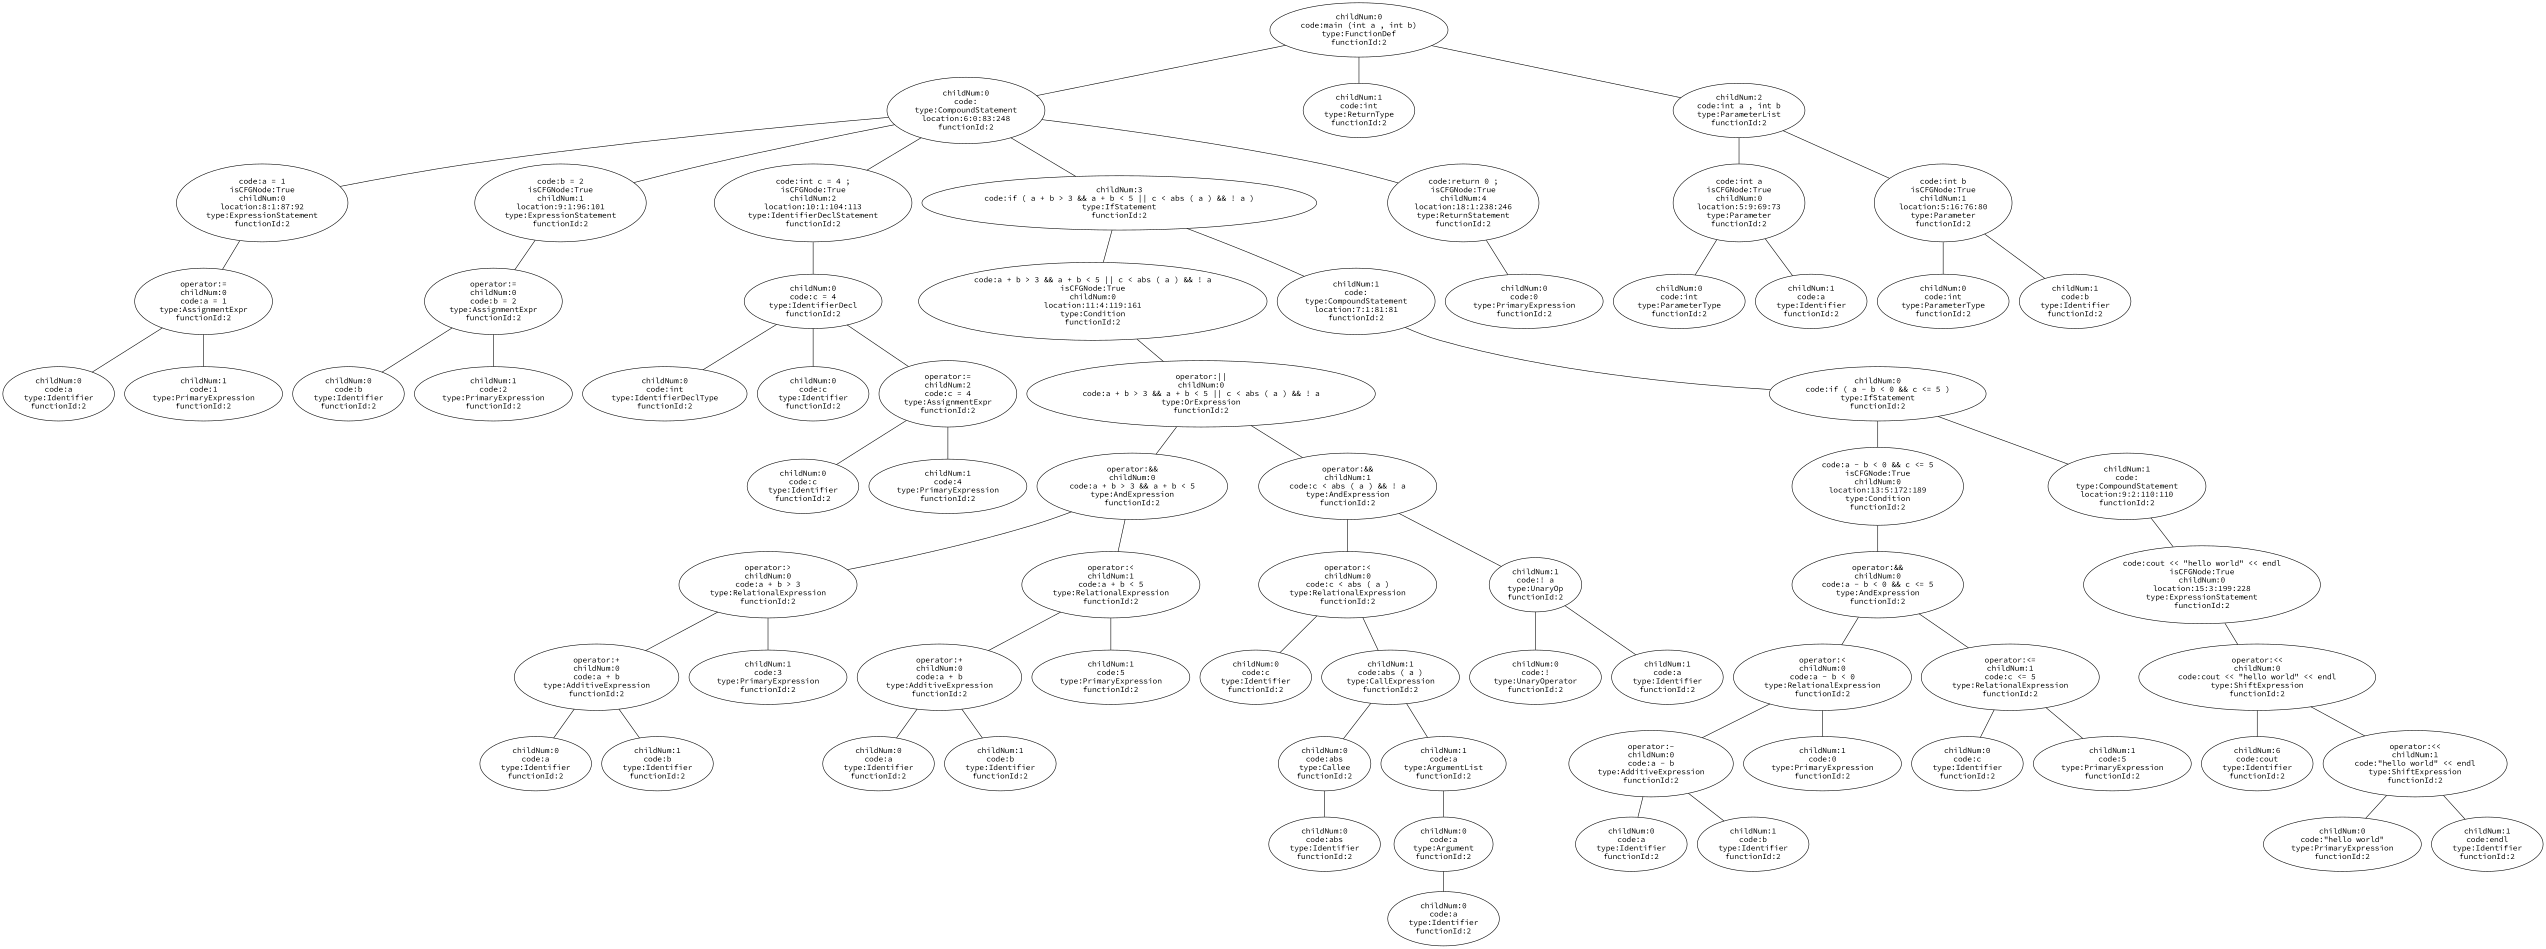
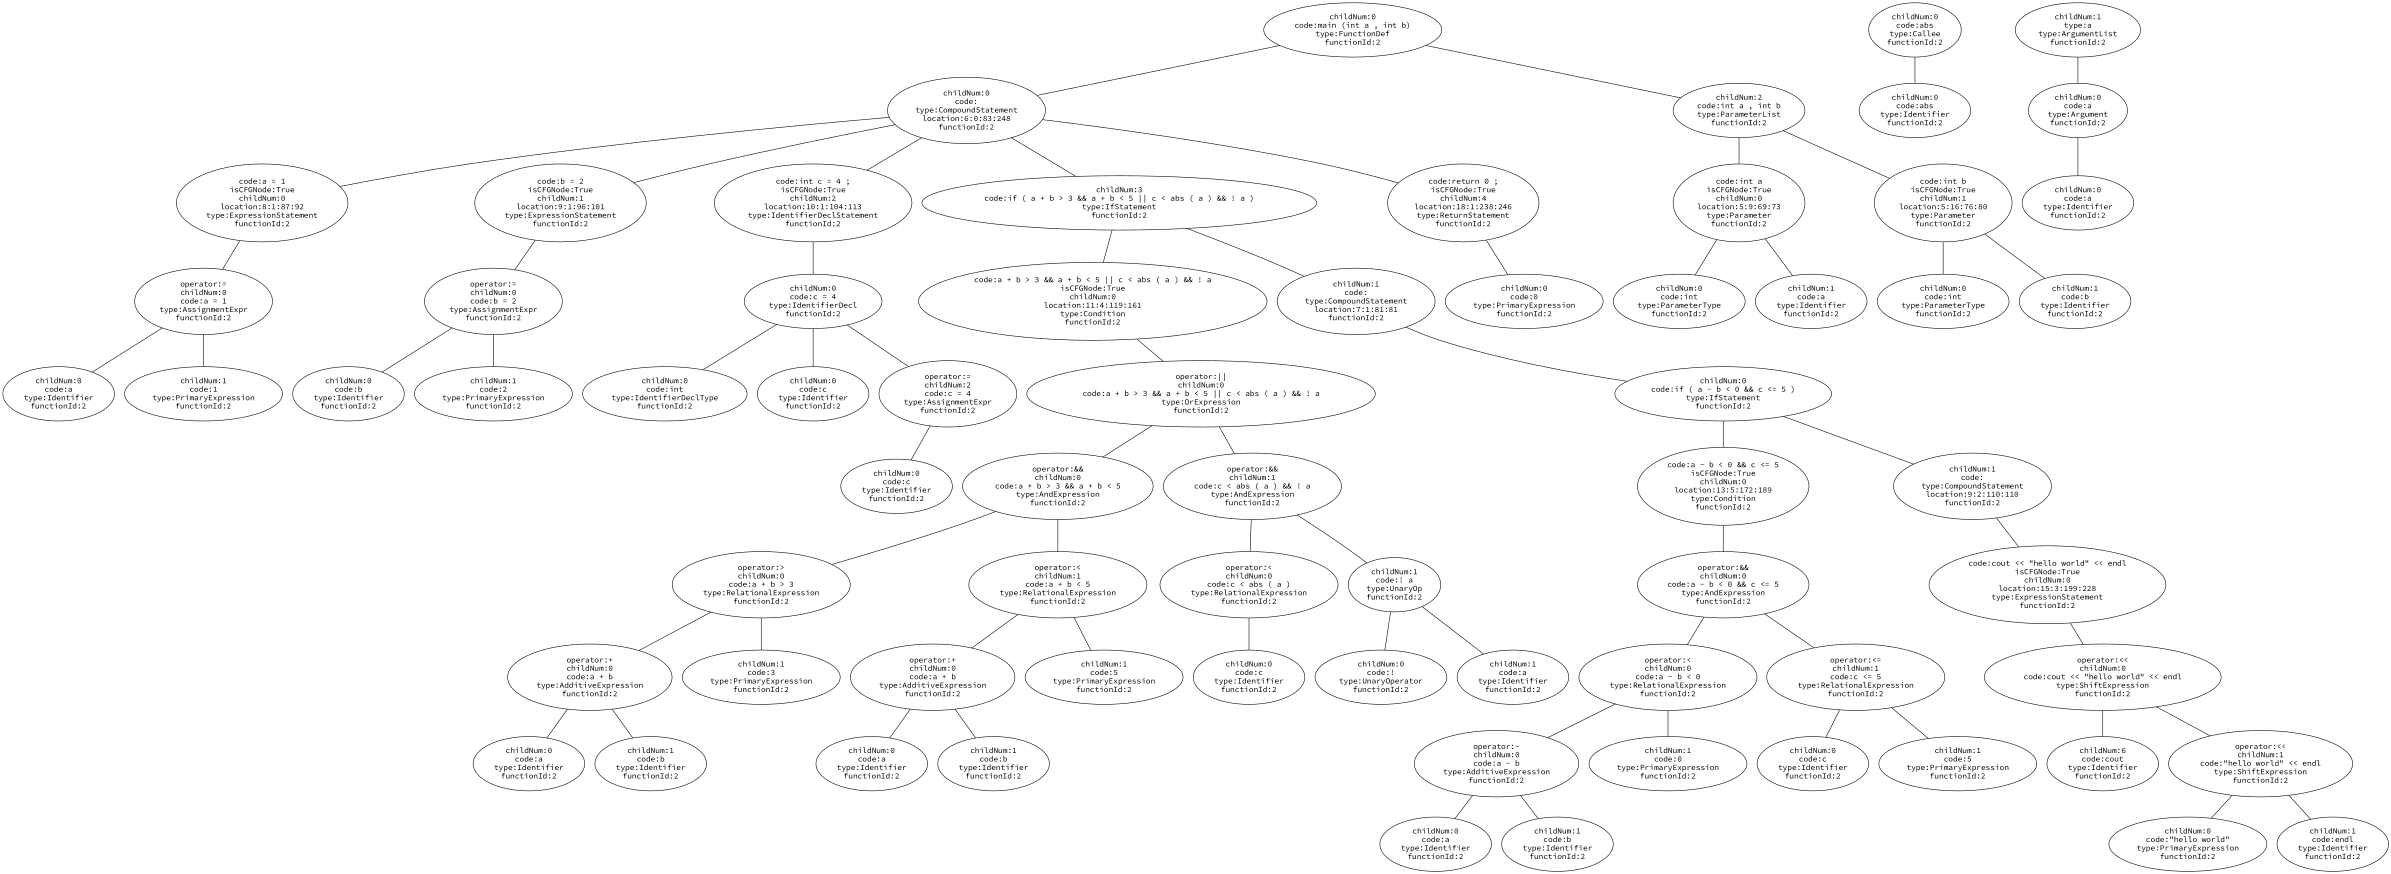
(1359, 110) -> none
(948, 486) -> none
(1391, 677) -> none
(1444, 764) -> (2078, 30)
